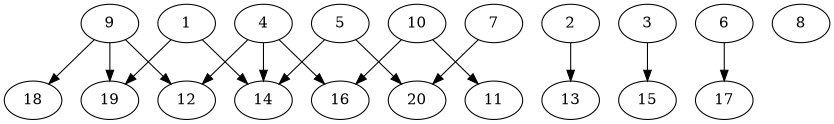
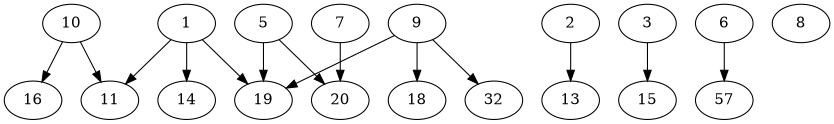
(263, 23) -> none
(307, 57) -> (263, 57)
none -> (152, 58)
(187, 100) -> (494, 100)
(724, 100) -> (724, 100)
